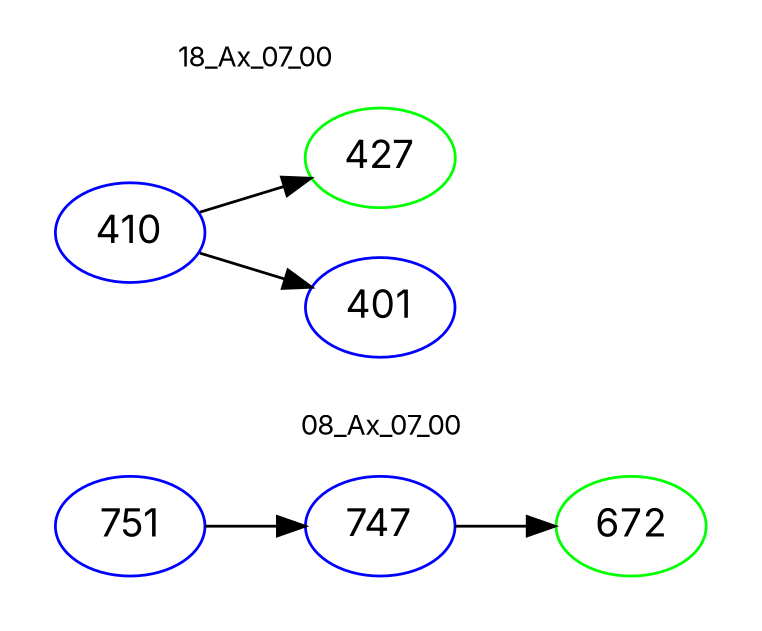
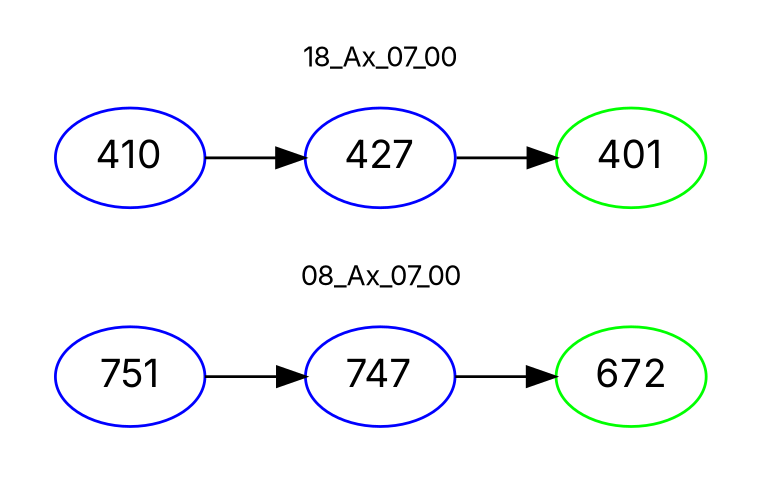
(380, 158) -> (380, 158)
(242, 266) -> (492, 158)
(380, 307) -> (631, 158)
